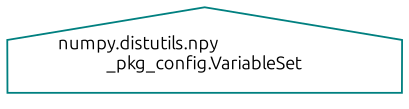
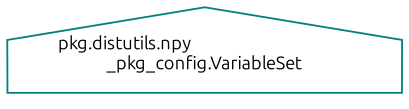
(205, 55) -> (205, 55)
